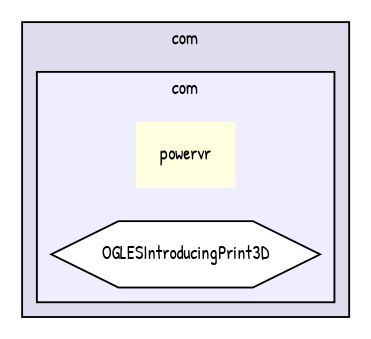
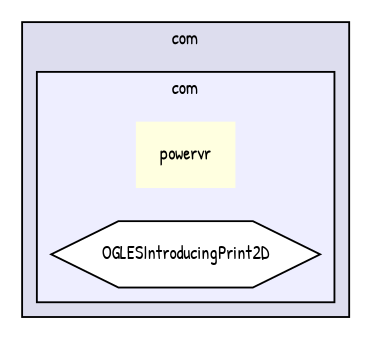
(186, 254) -> (186, 254)
